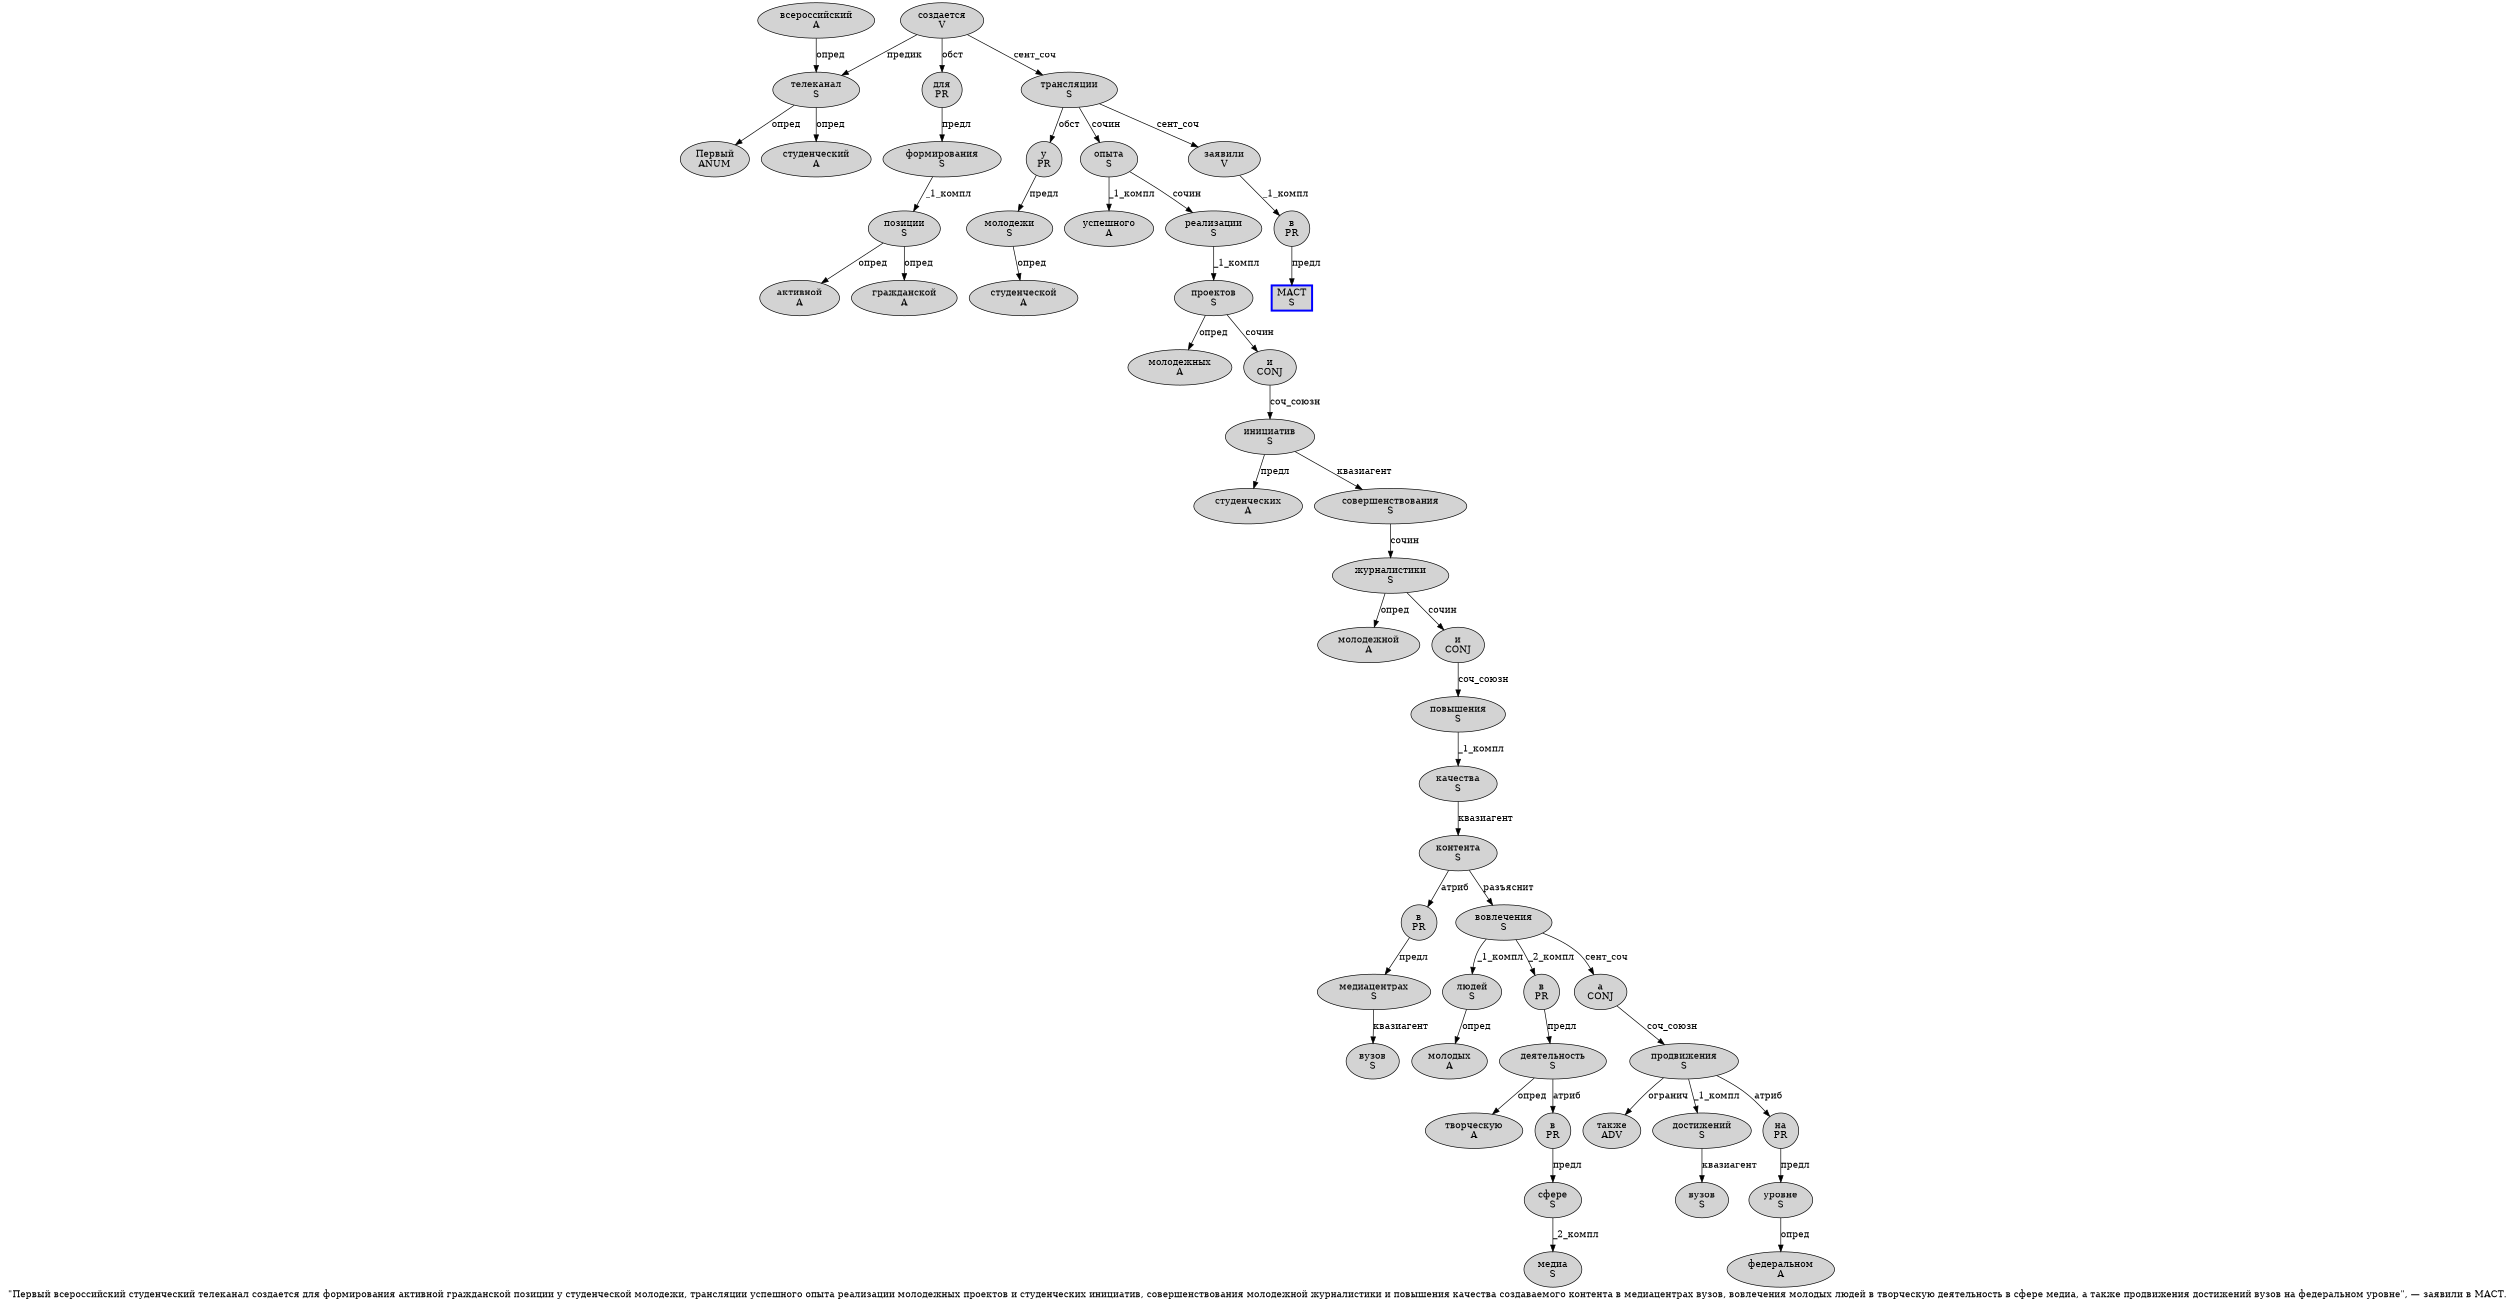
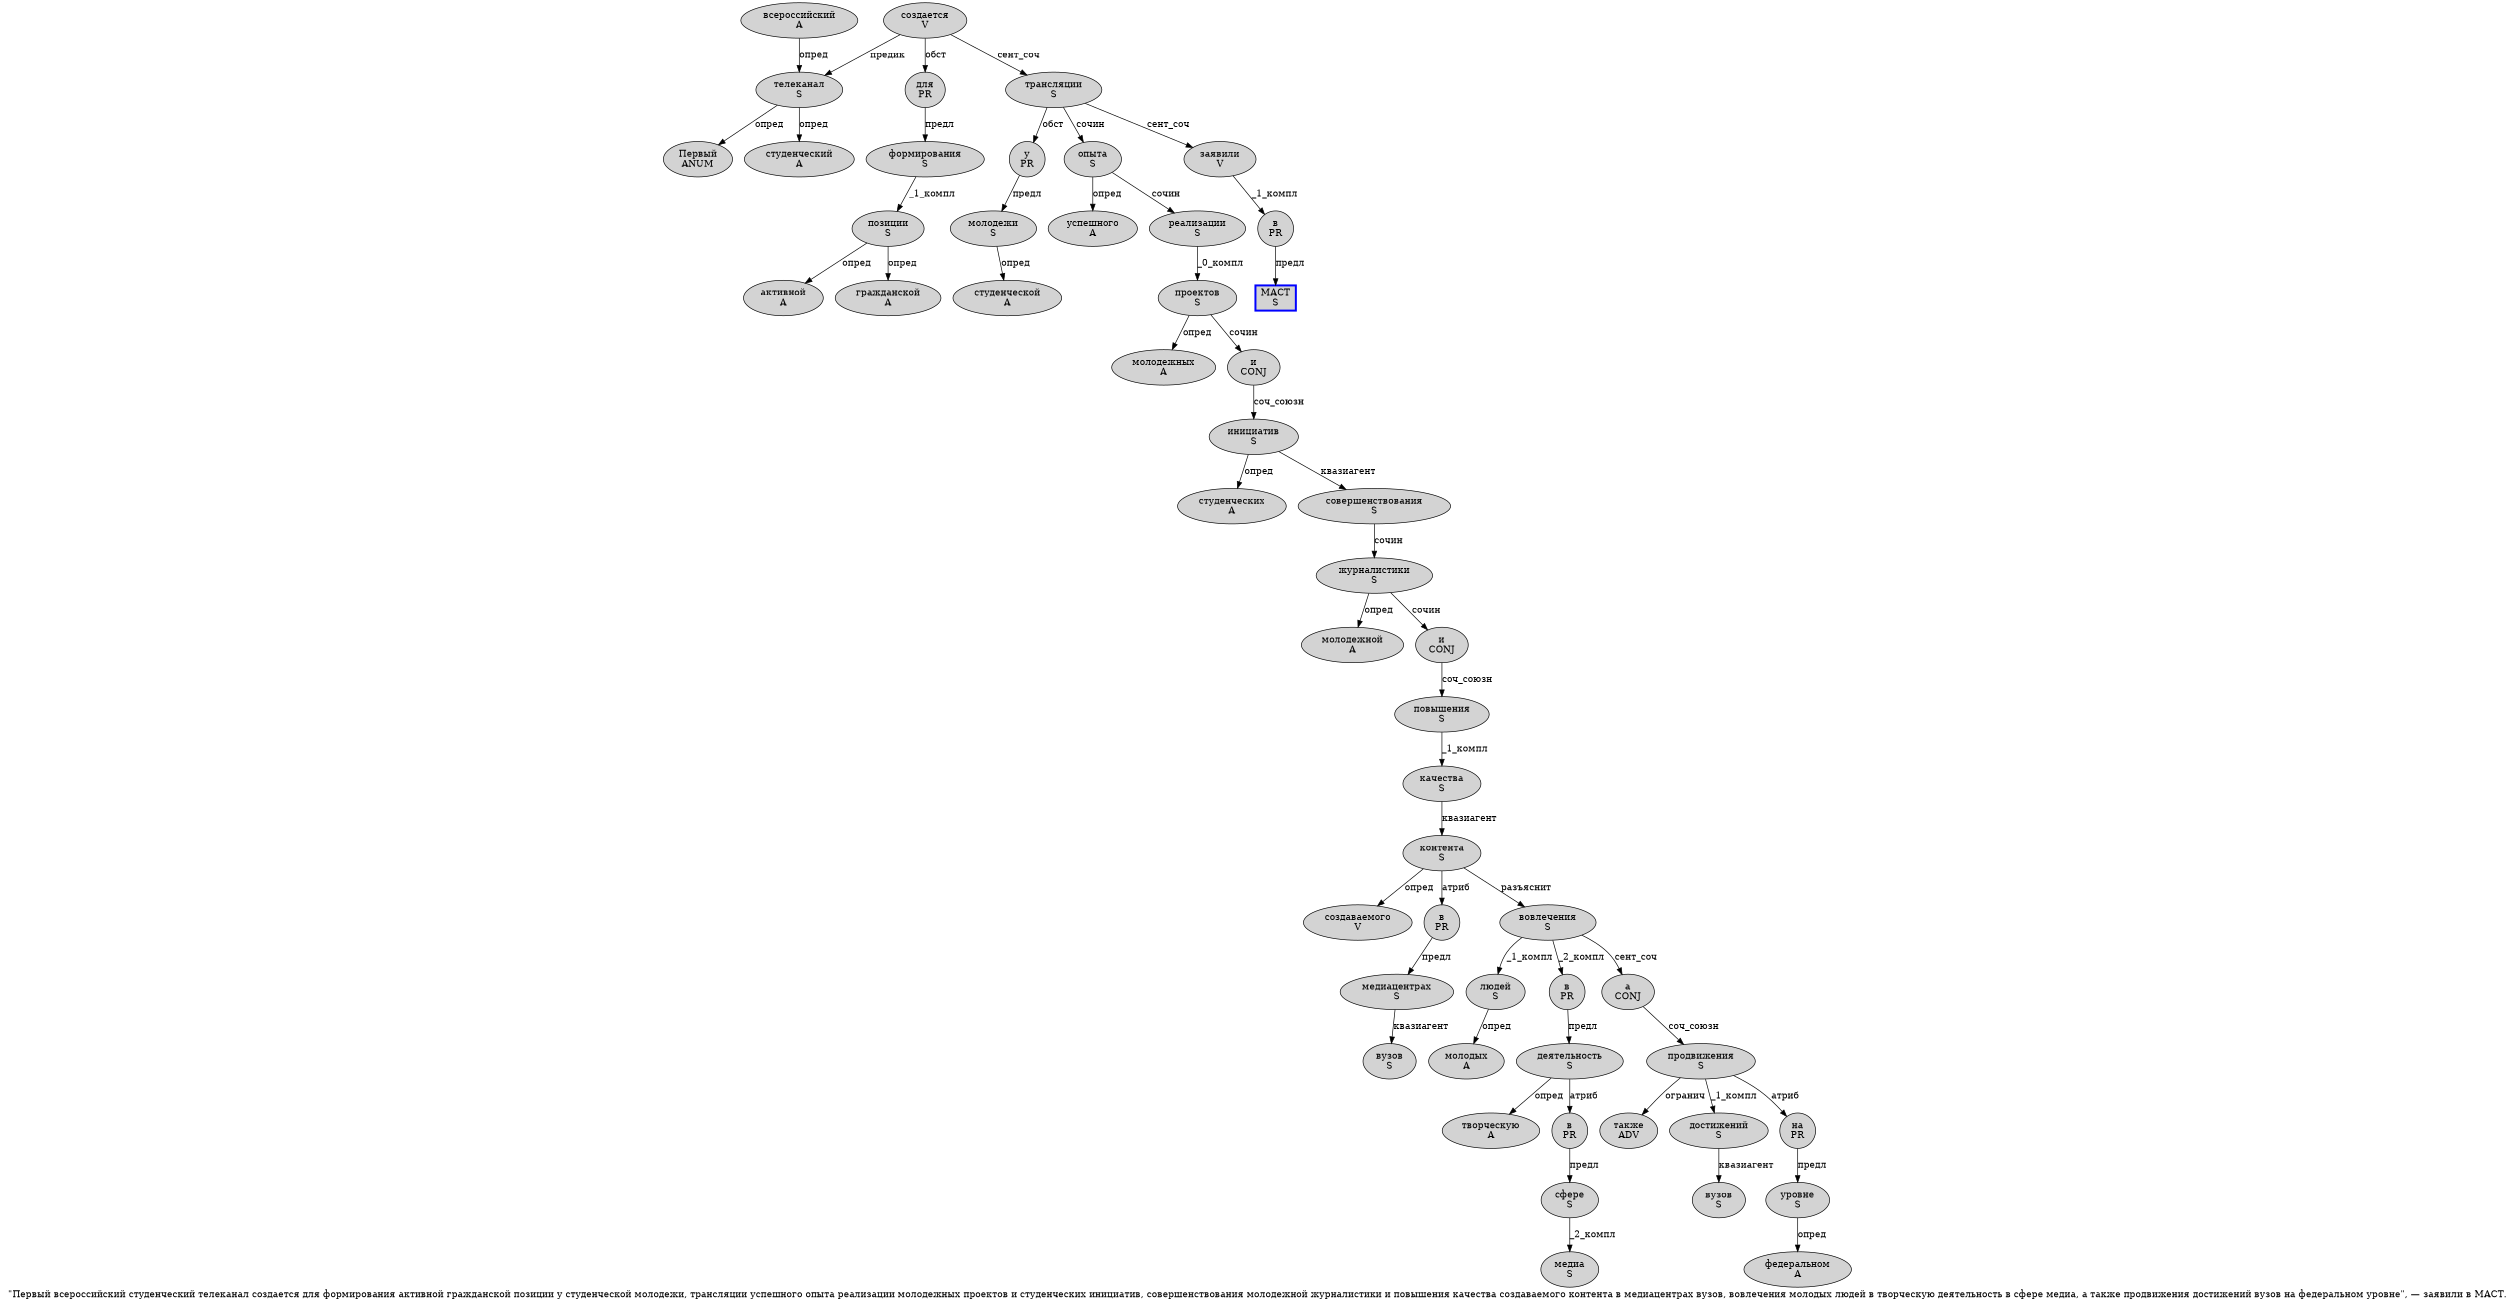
(1132, 194) -> (1107, 194)
(1237, 263) -> (1221, 263)
(1275, 472) -> (1259, 472)
none -> (1358, 923)
